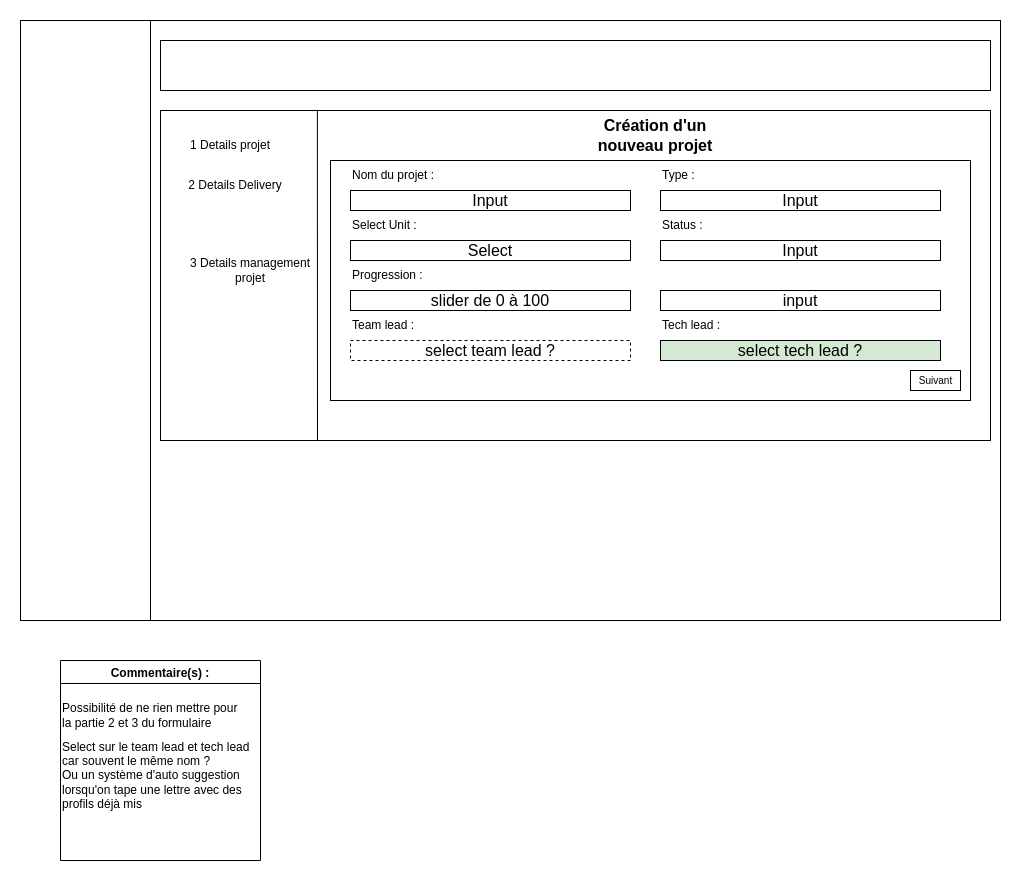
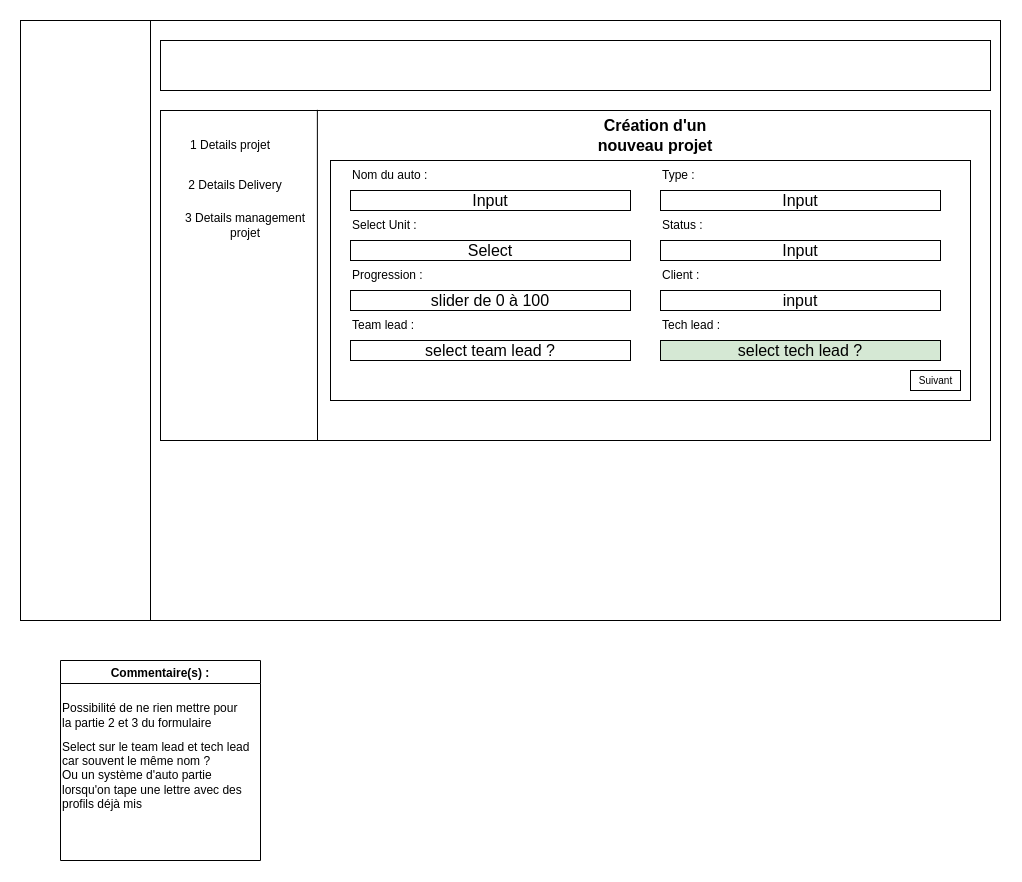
(397, 176) -> (390, 176)
(251, 271) -> (246, 226)
none -> (706, 276)
(491, 351) -> (491, 351)
(162, 776) -> (162, 776)
